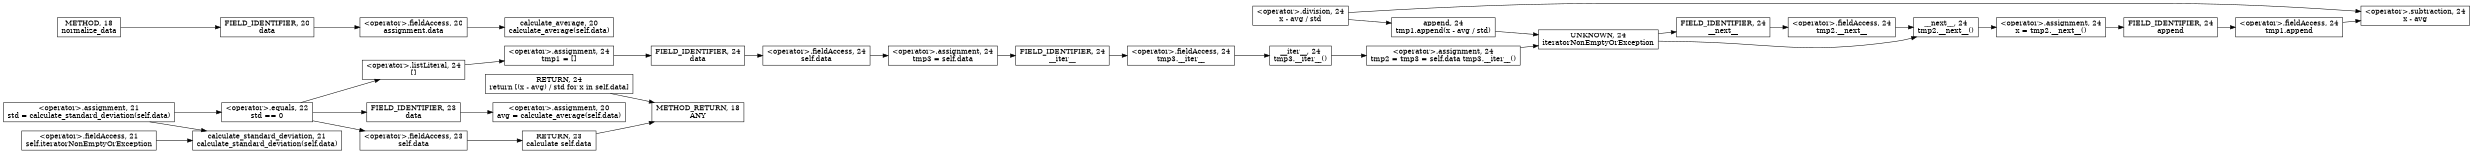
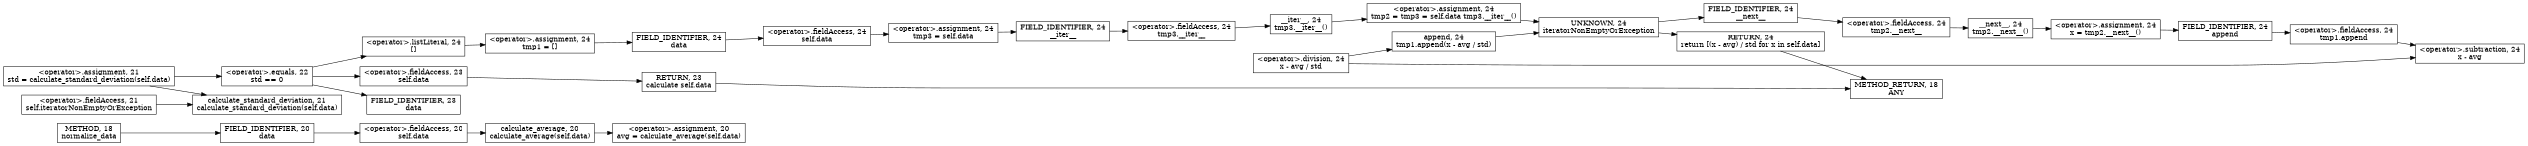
(414, 31) -> (414, 136)
(1785, 47) -> (1665, 33)
(474, 112) -> (601, 133)
